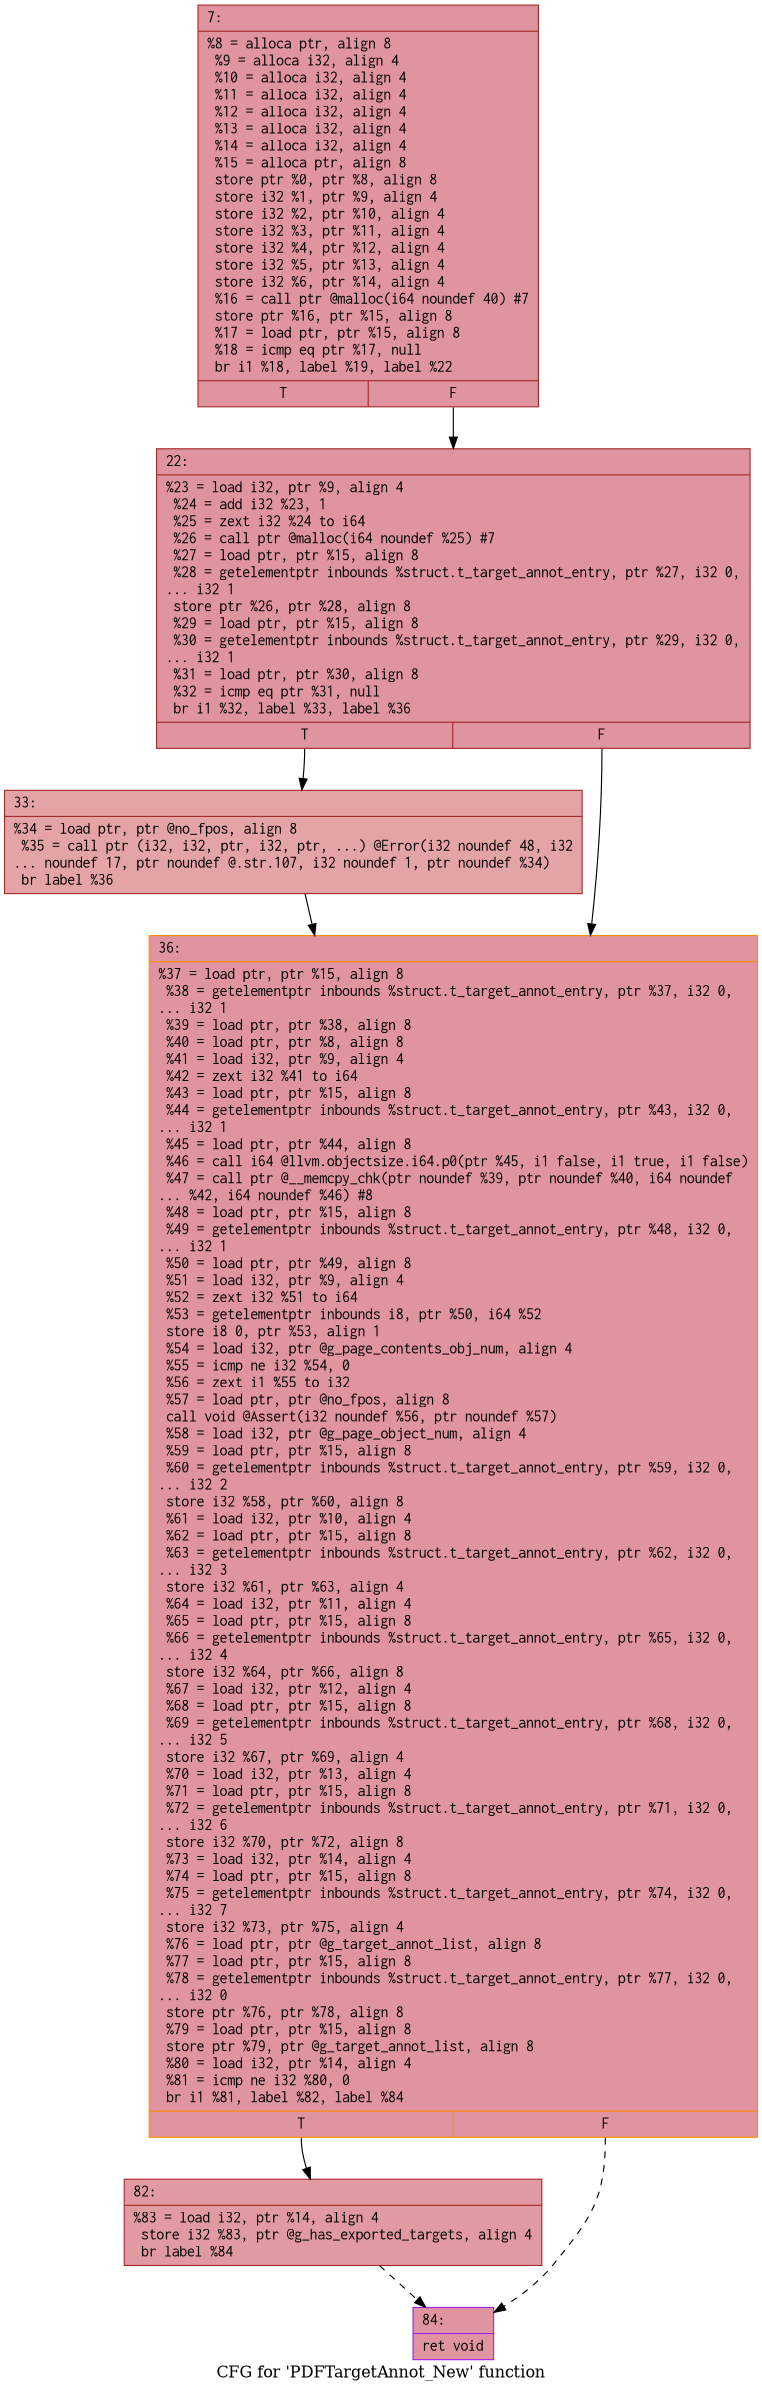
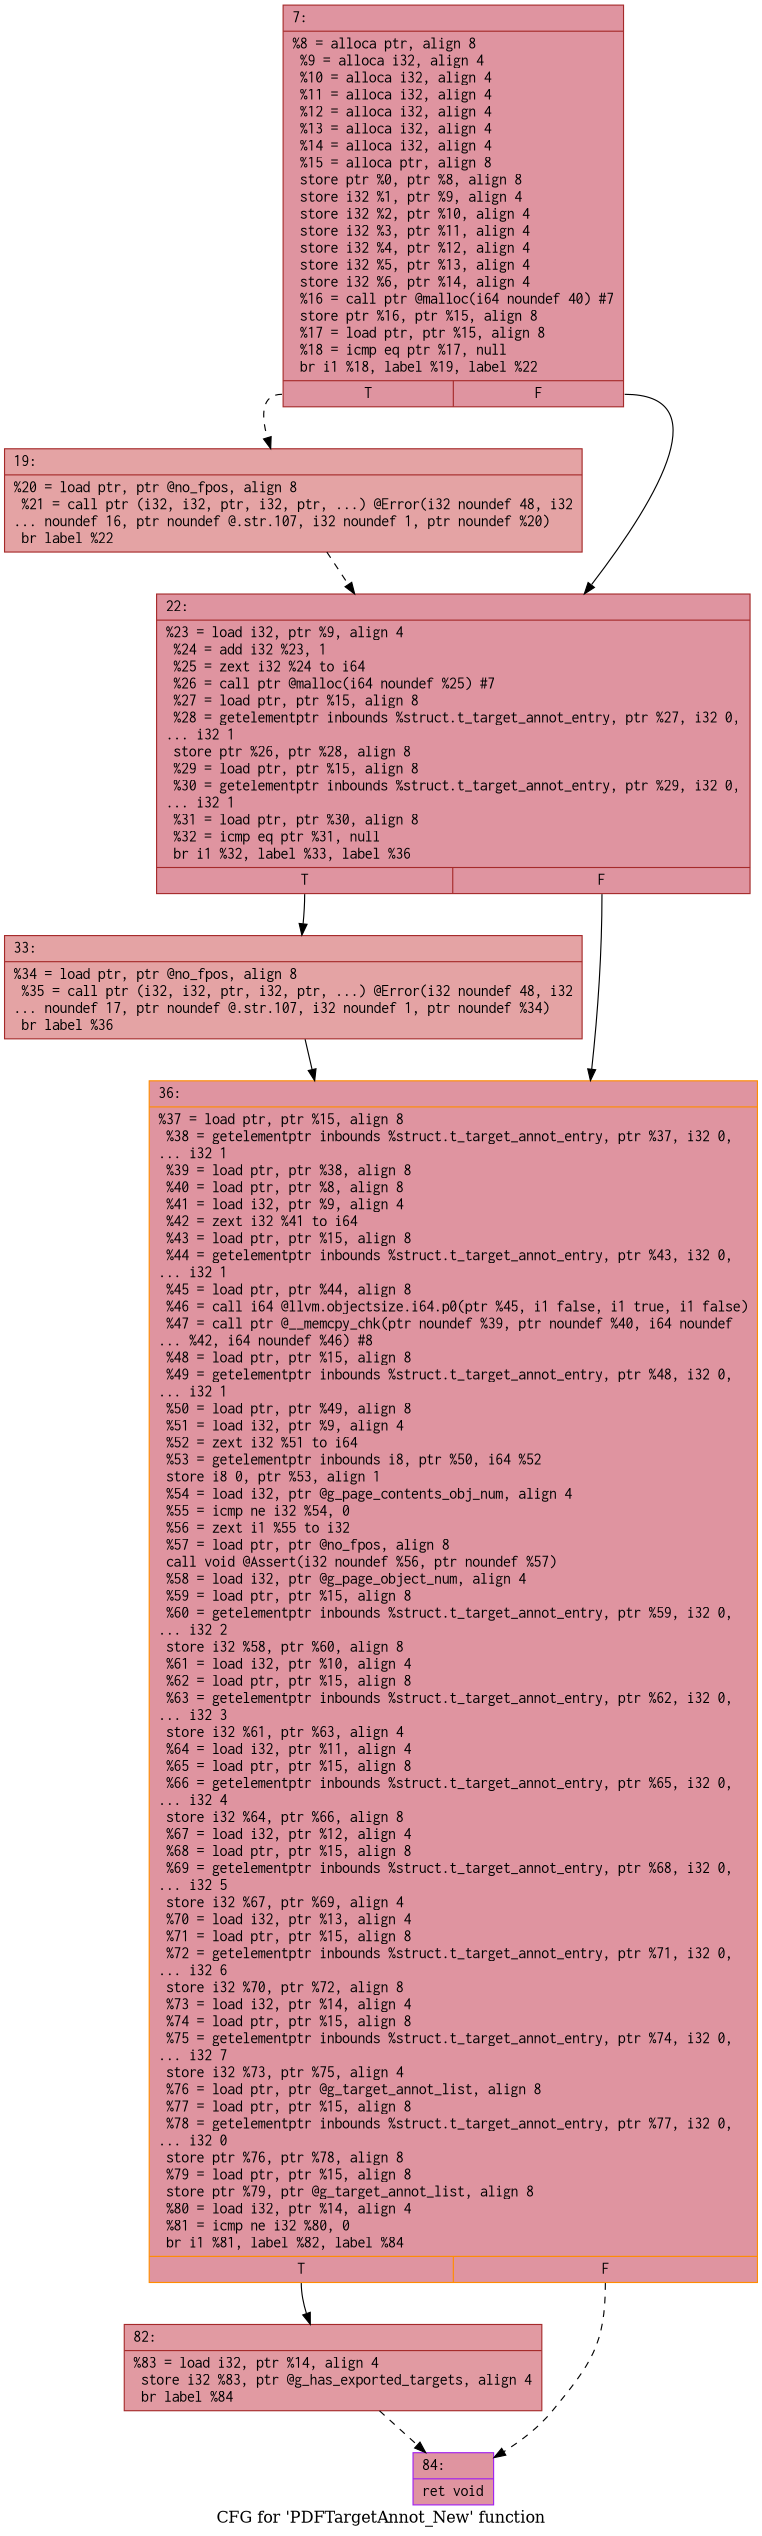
none -> (293, 500)
